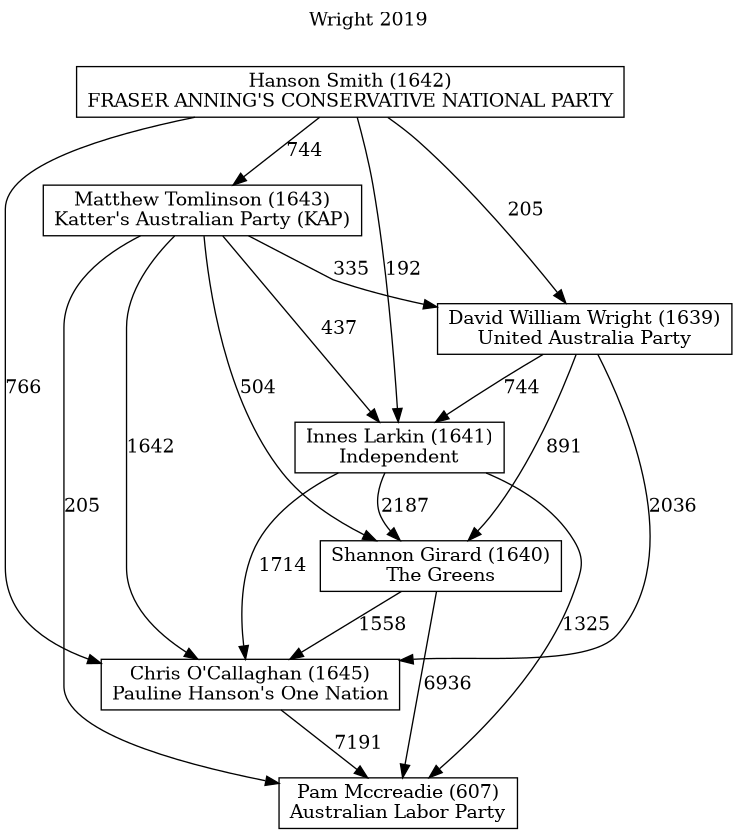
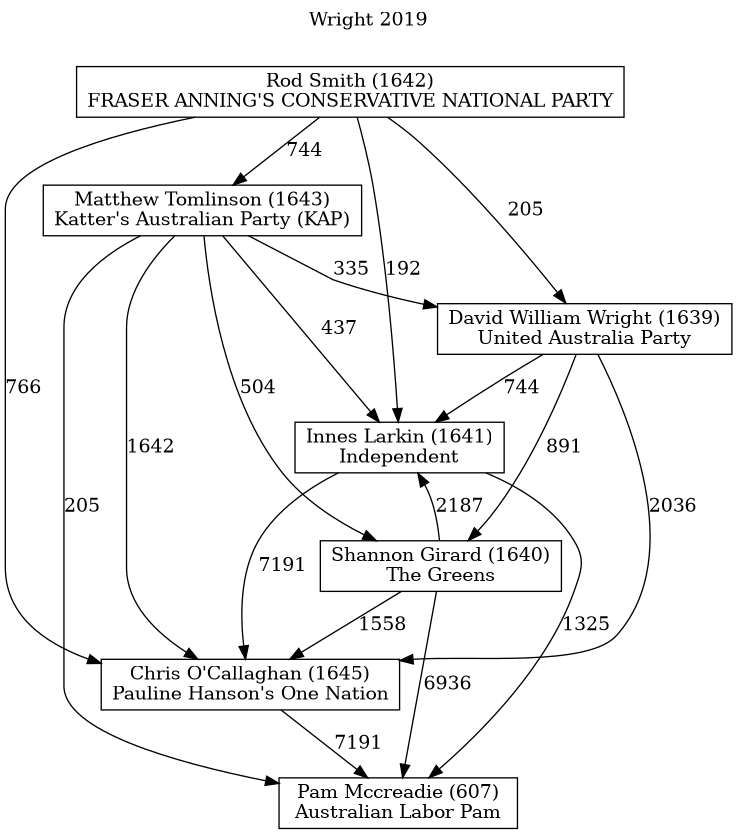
(350, 92) -> (350, 92)
(378, 503) -> (435, 512)
(283, 566) -> (283, 566)
(398, 803) -> (398, 803)
